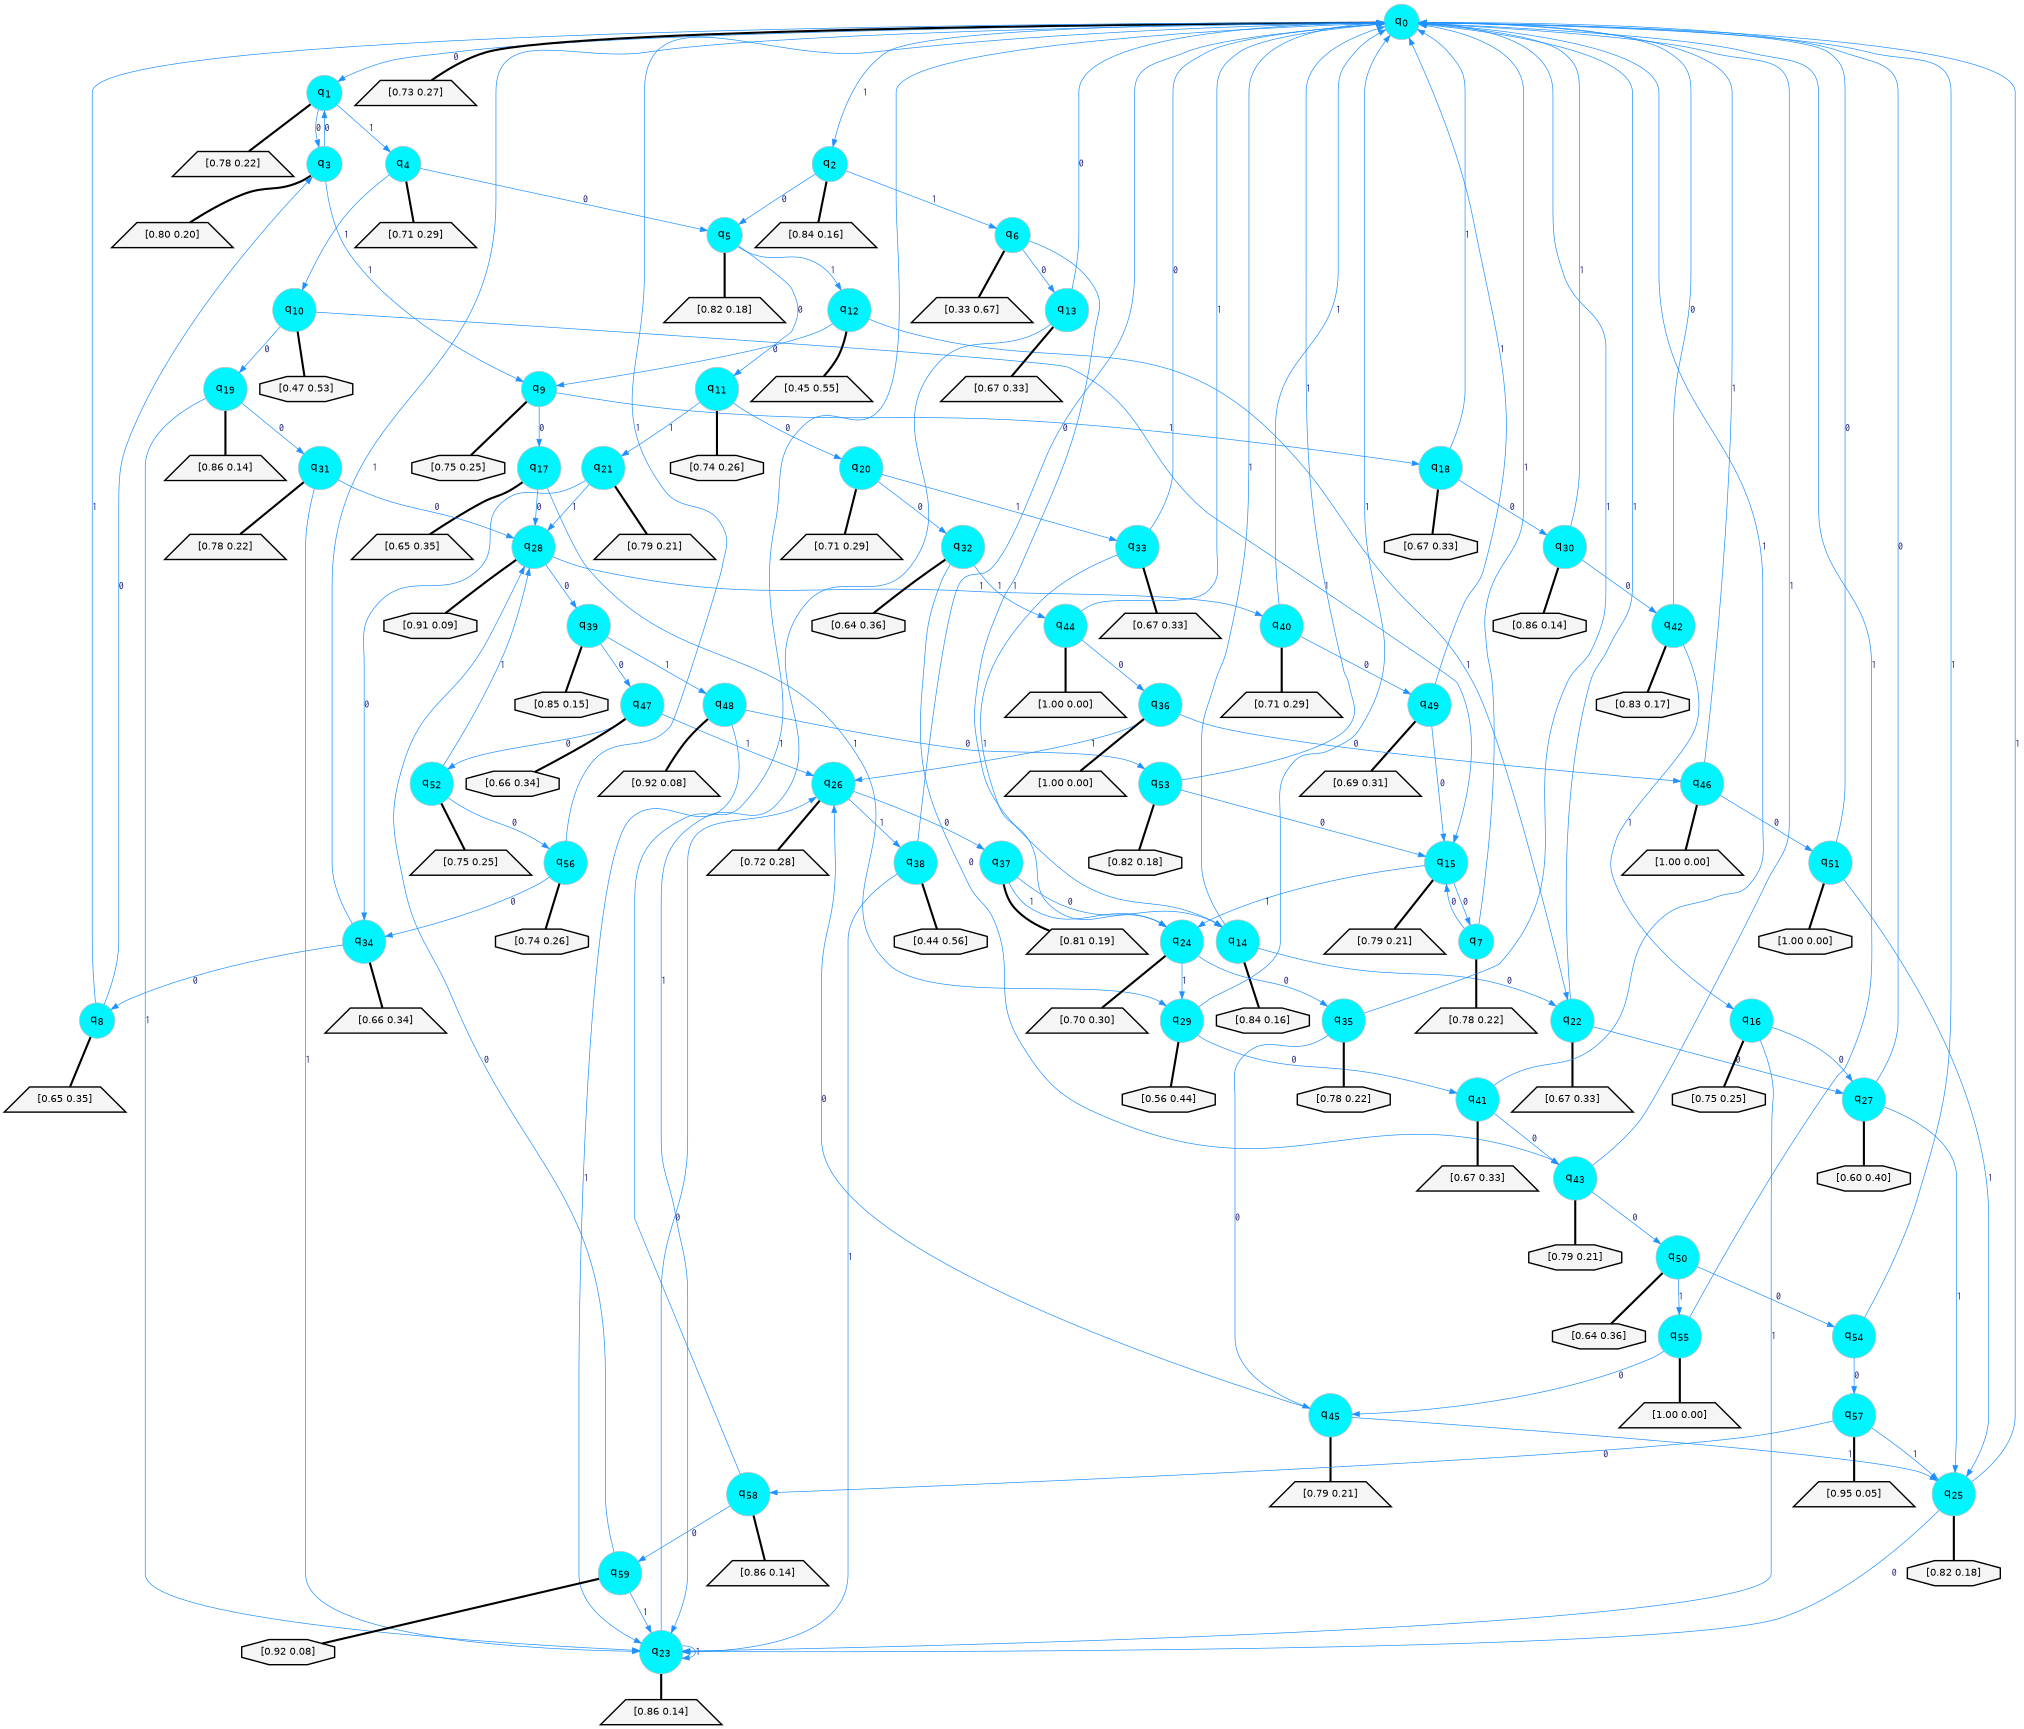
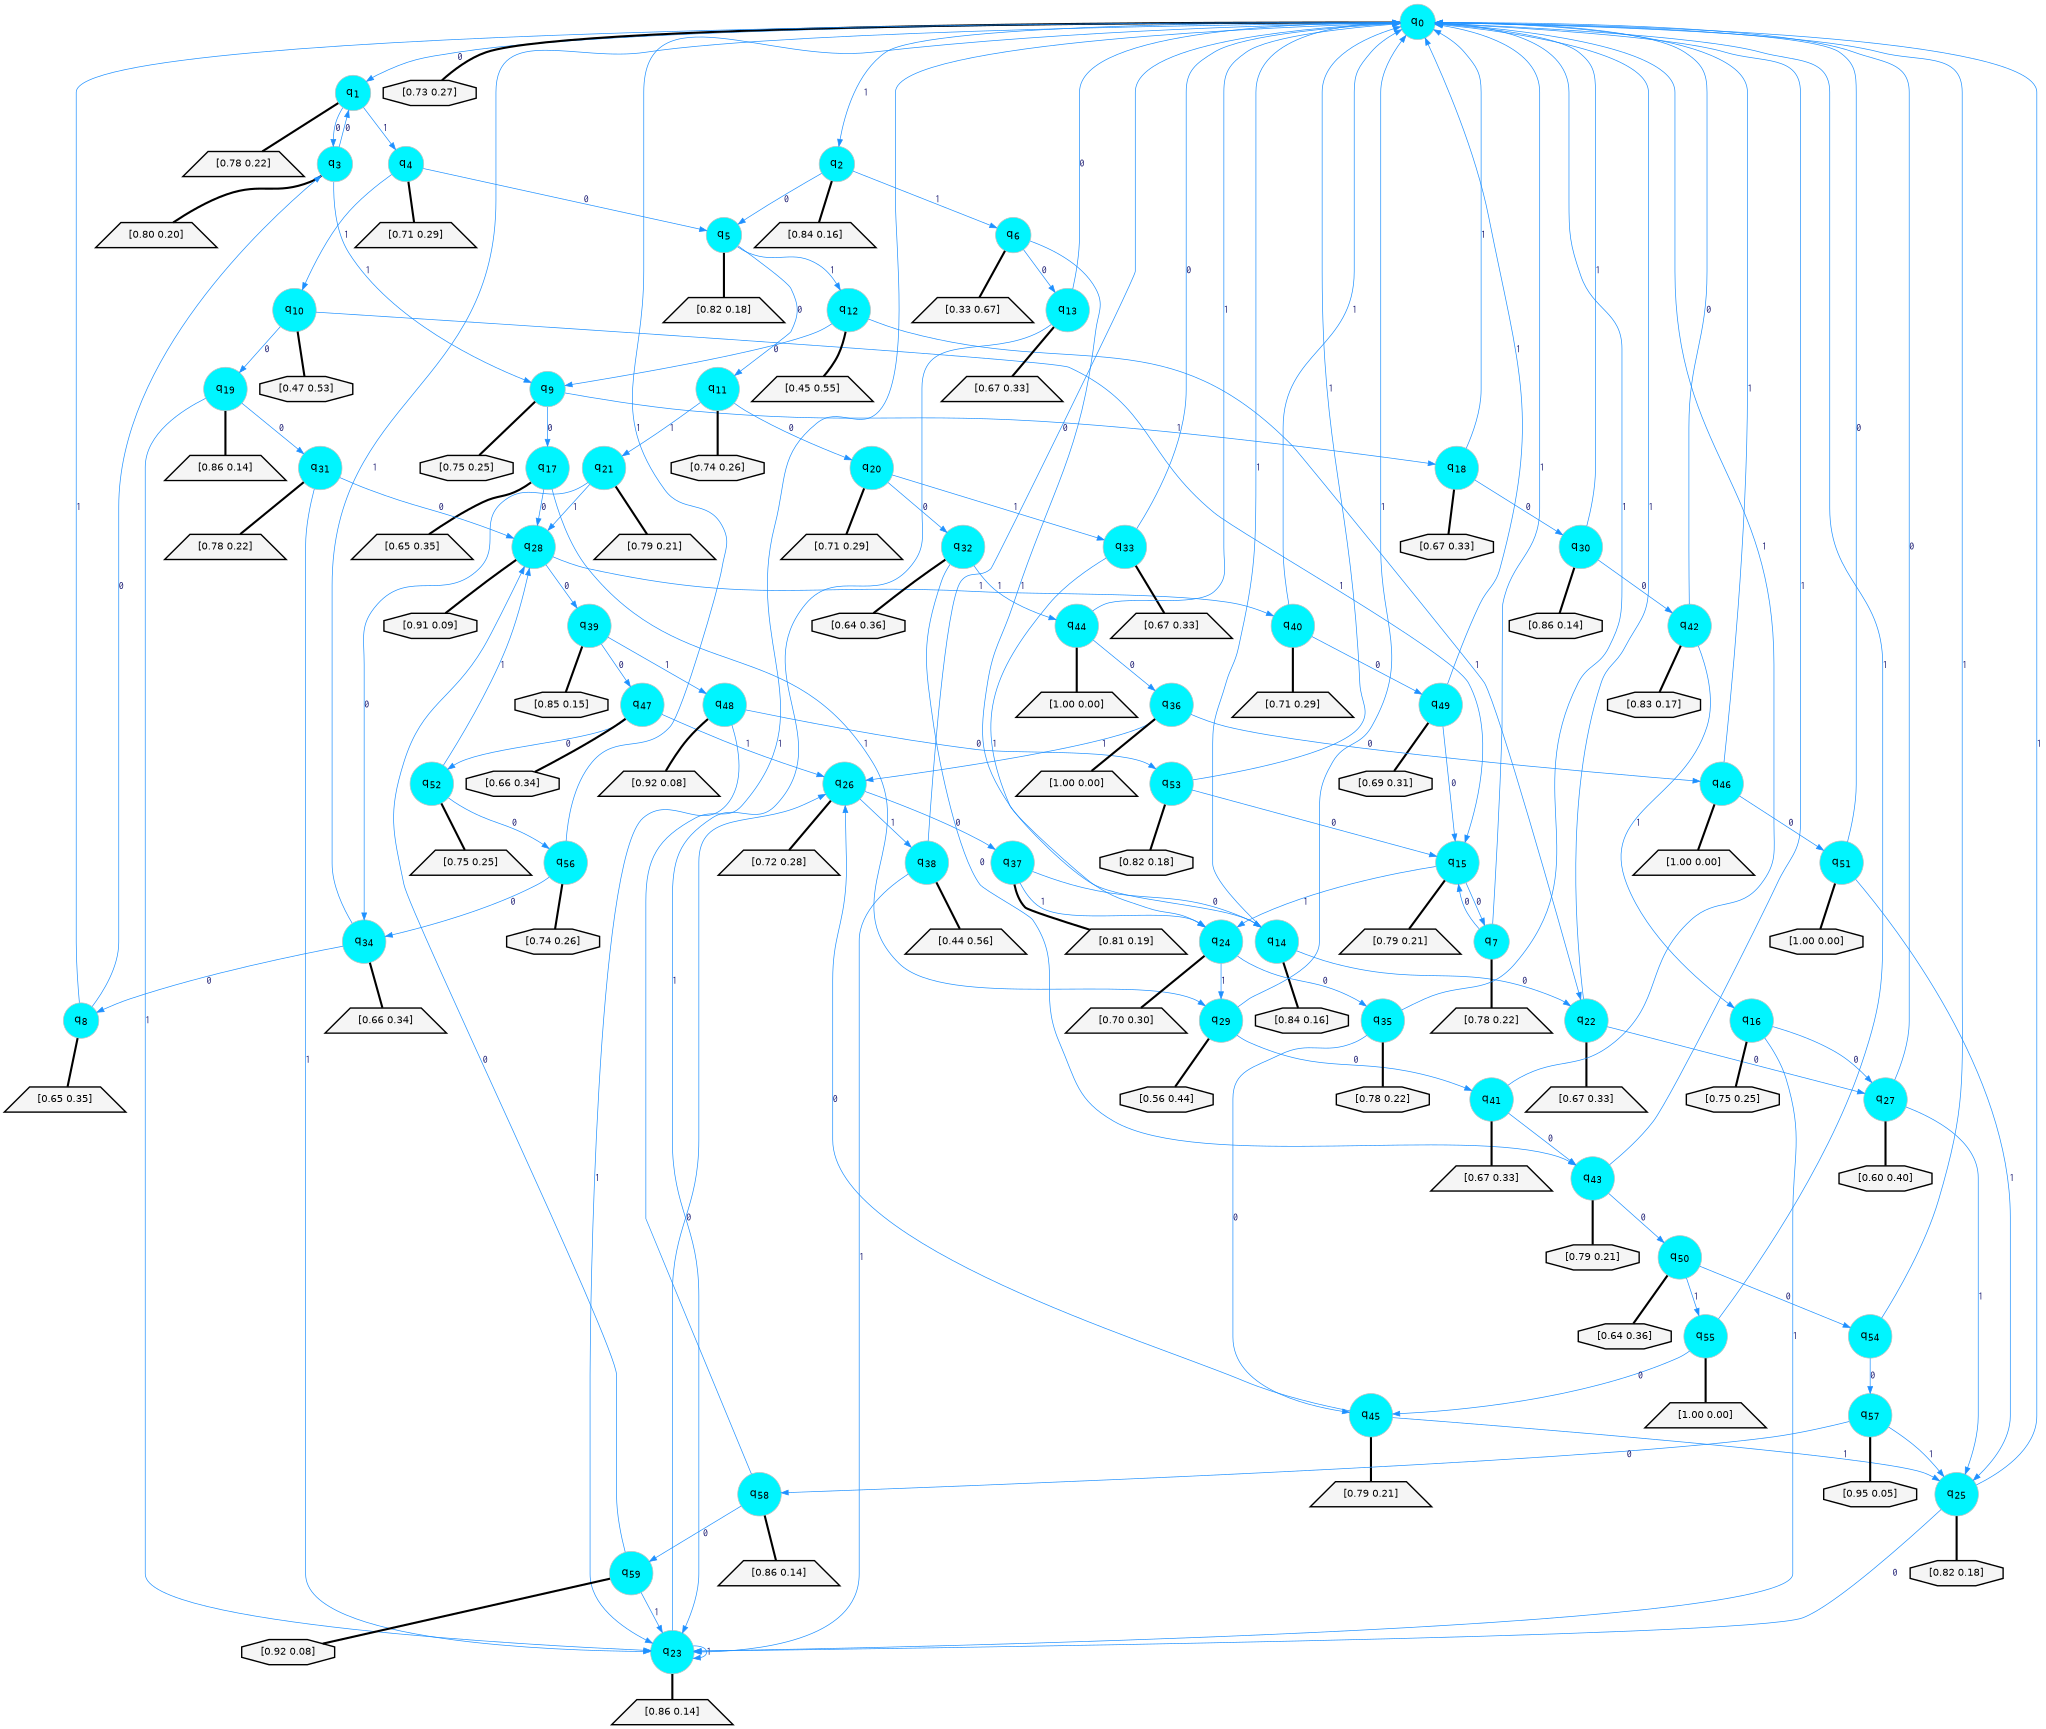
(416, 93) -> (430, 93)
(1360, 784) -> (1386, 784)
(941, 942) -> (966, 942)
(1854, 1494) -> (1870, 1494)
